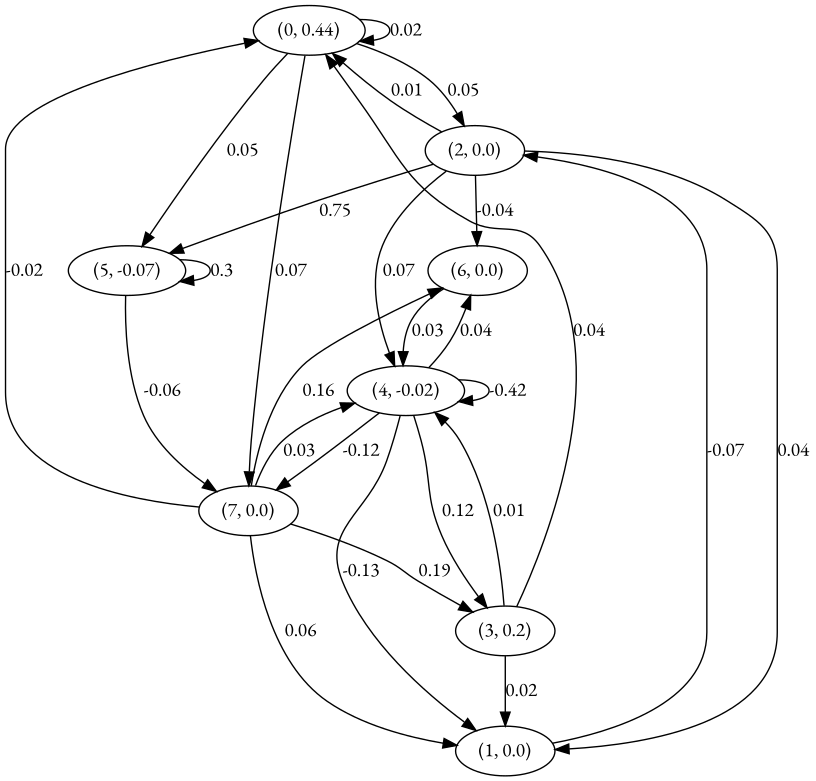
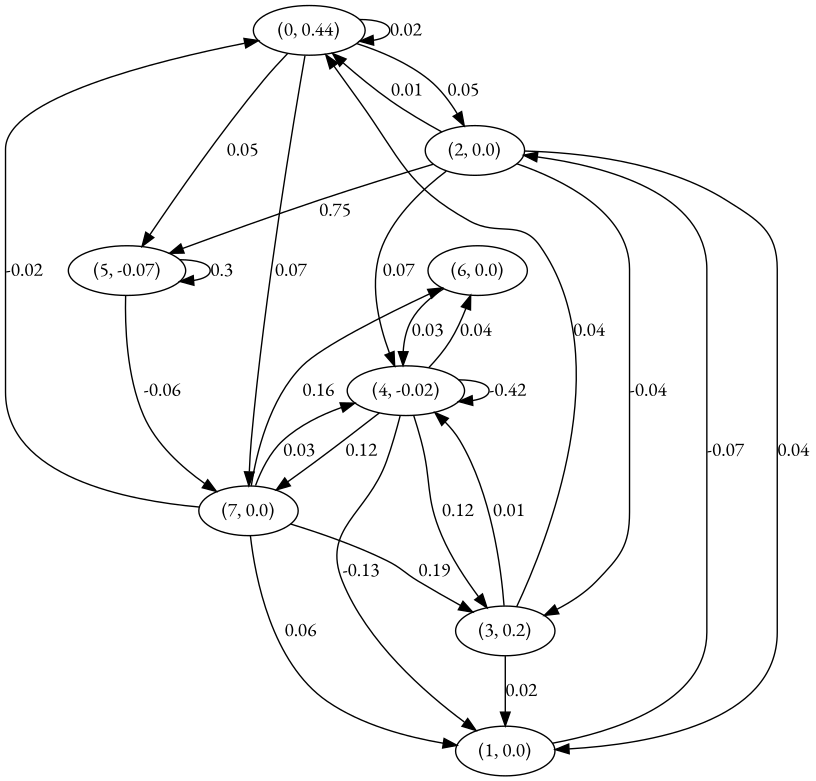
(476, 204) -> (630, 373)
(362, 451) -> (362, 451)
